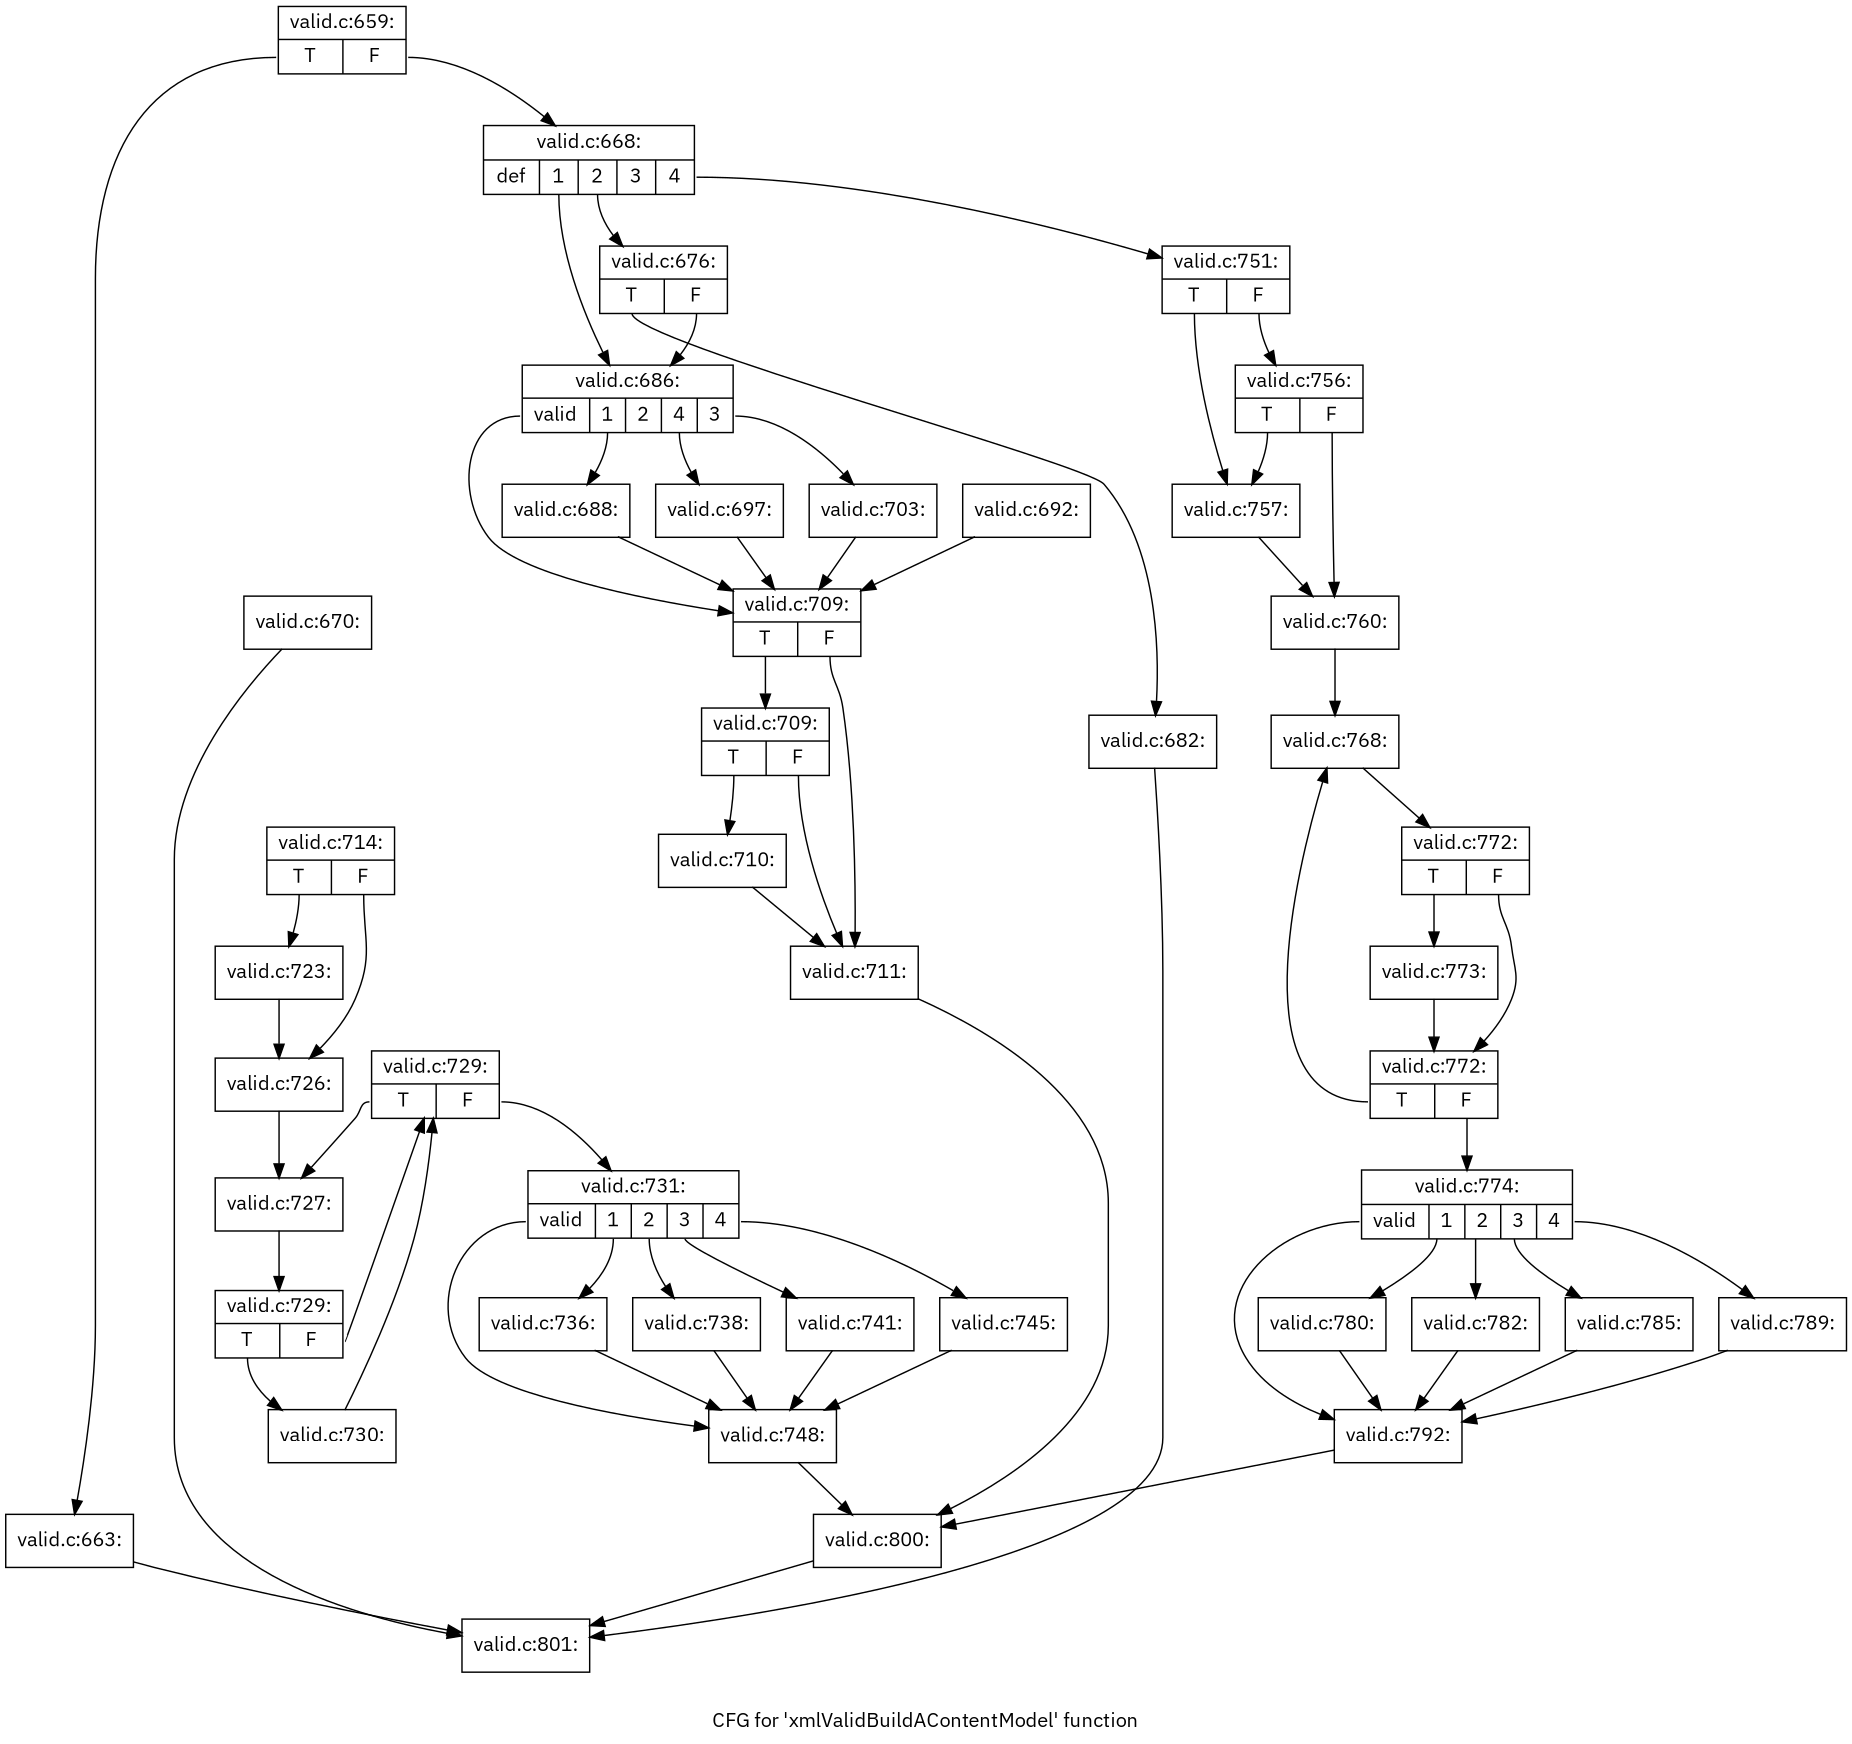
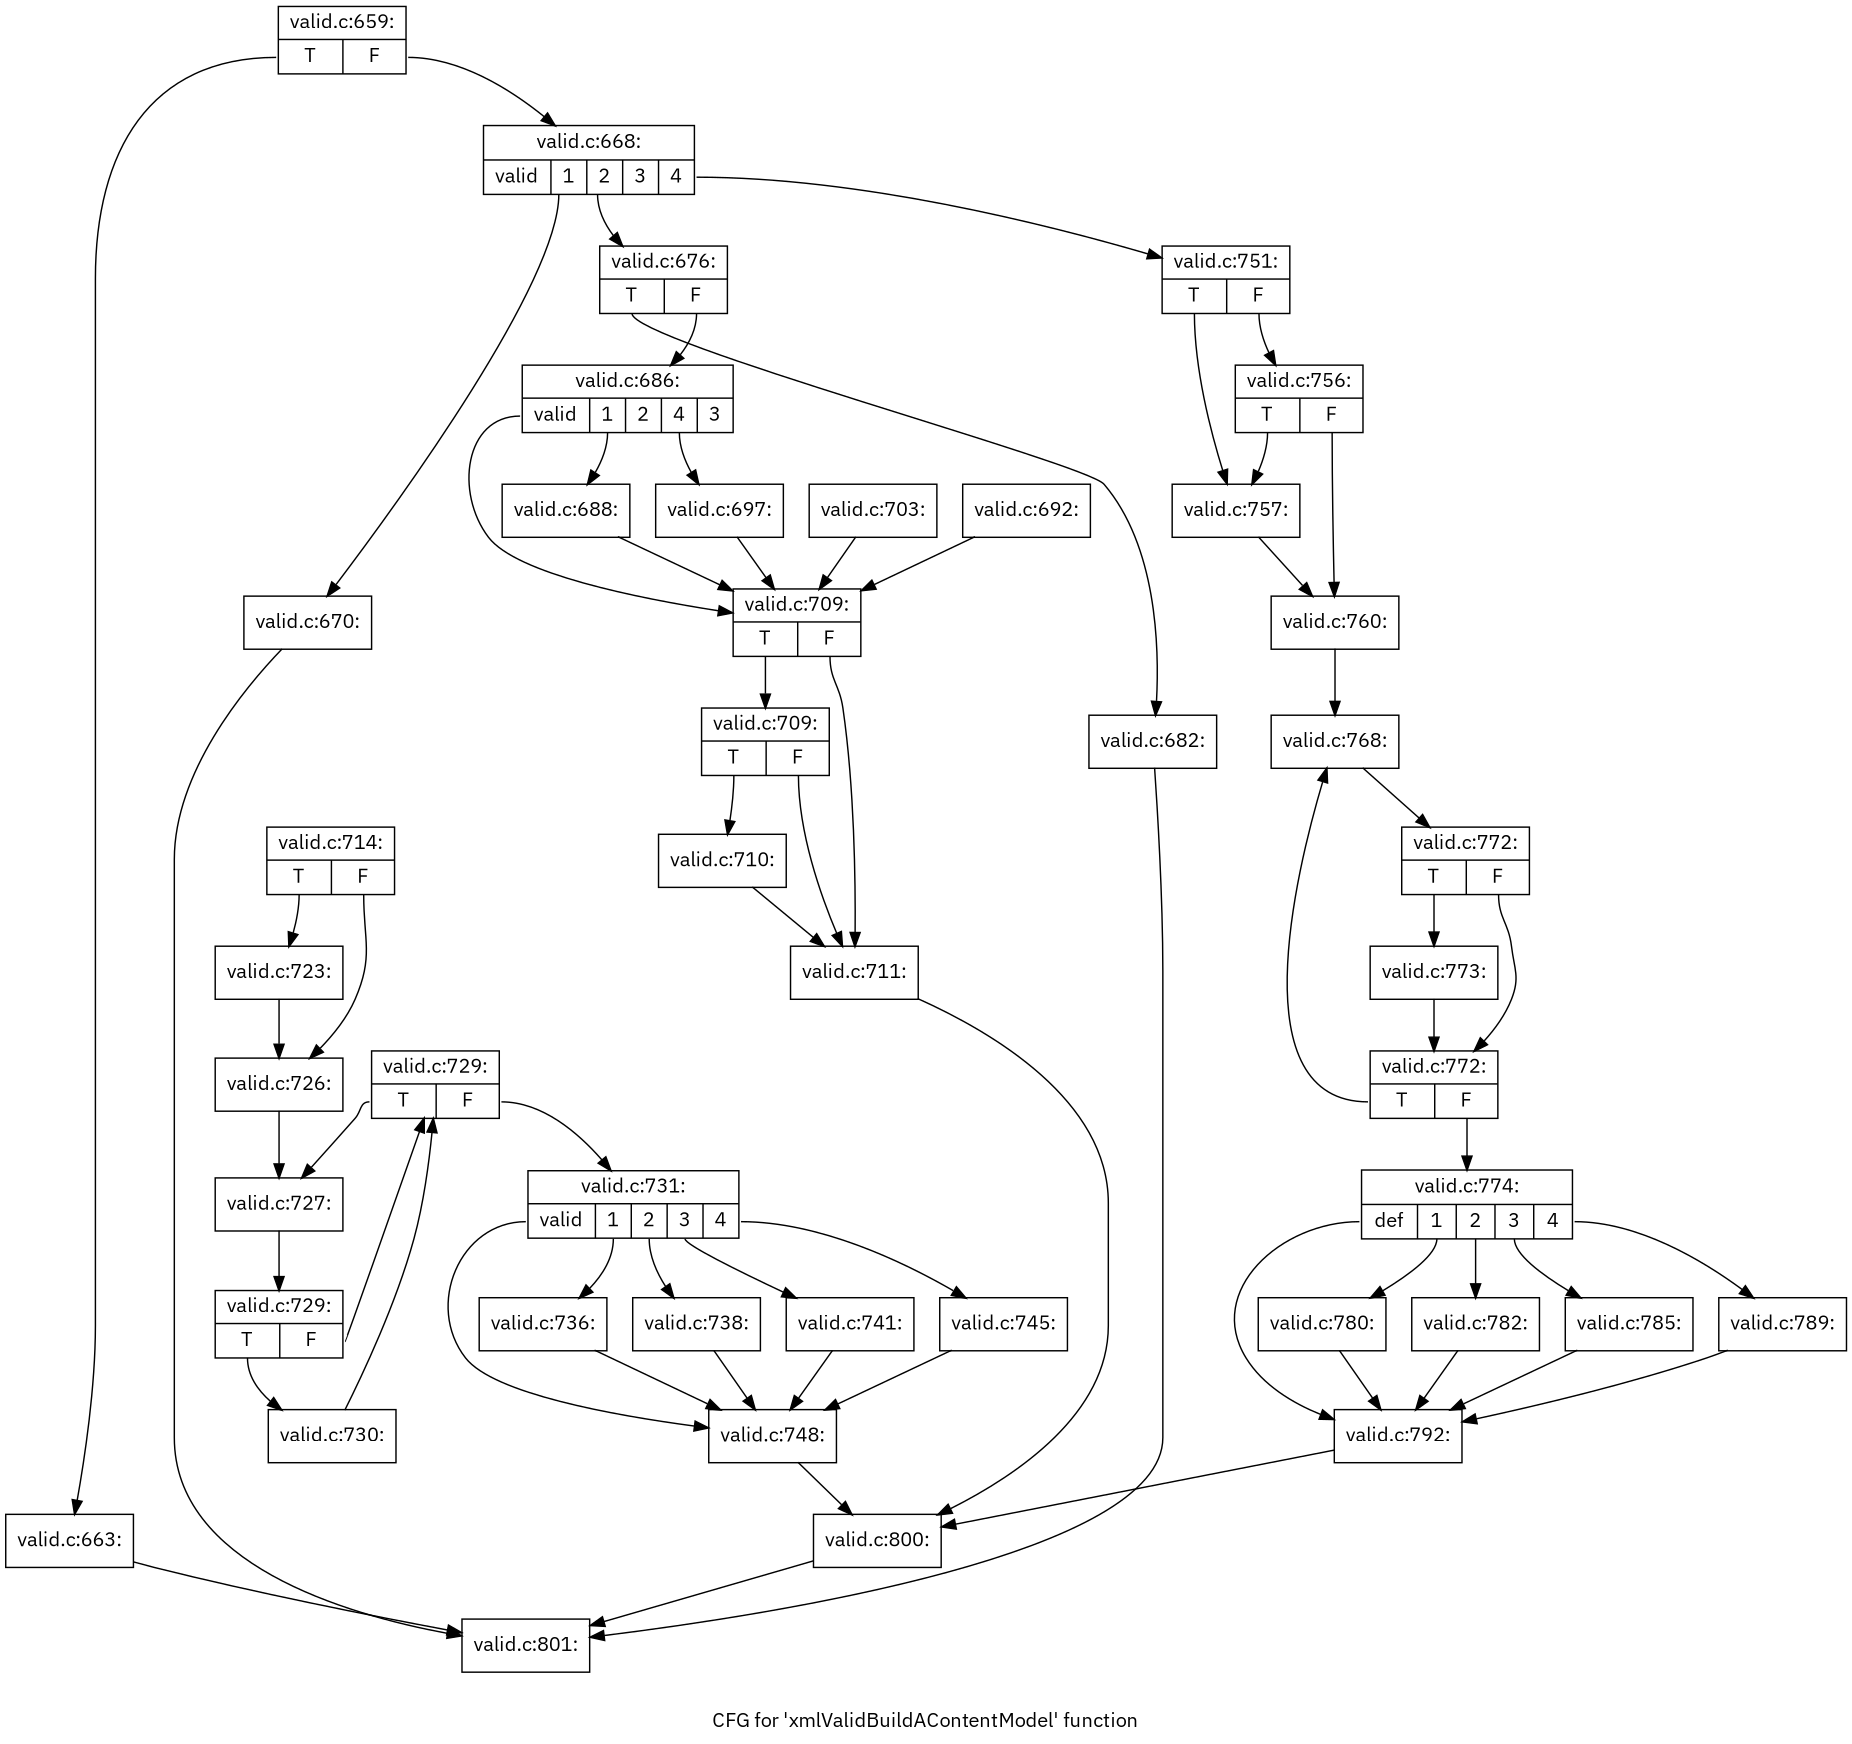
(511, 176) -> (517, 176)
(572, 276) -> (466, 399)
(795, 434) -> none
(1395, 1221) -> (1390, 1221)
